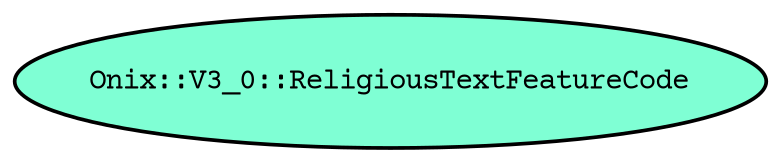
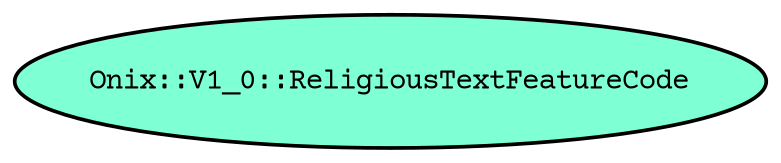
(390, 81) -> (390, 81)
